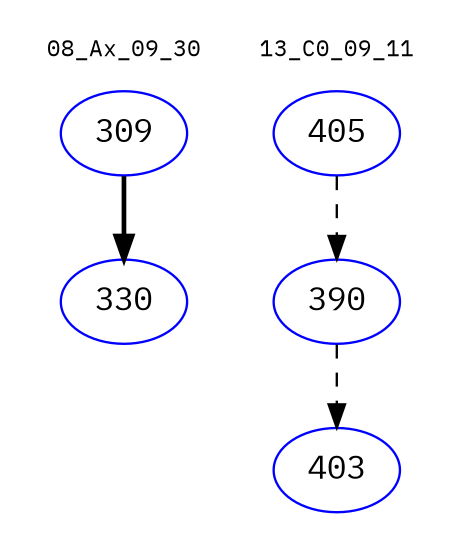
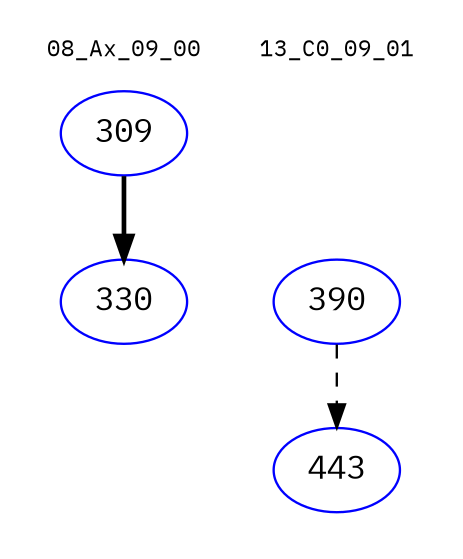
(125, 50) -> (125, 50)
(338, 50) -> (338, 50)
(337, 133) -> none
(337, 470) -> (337, 470)
